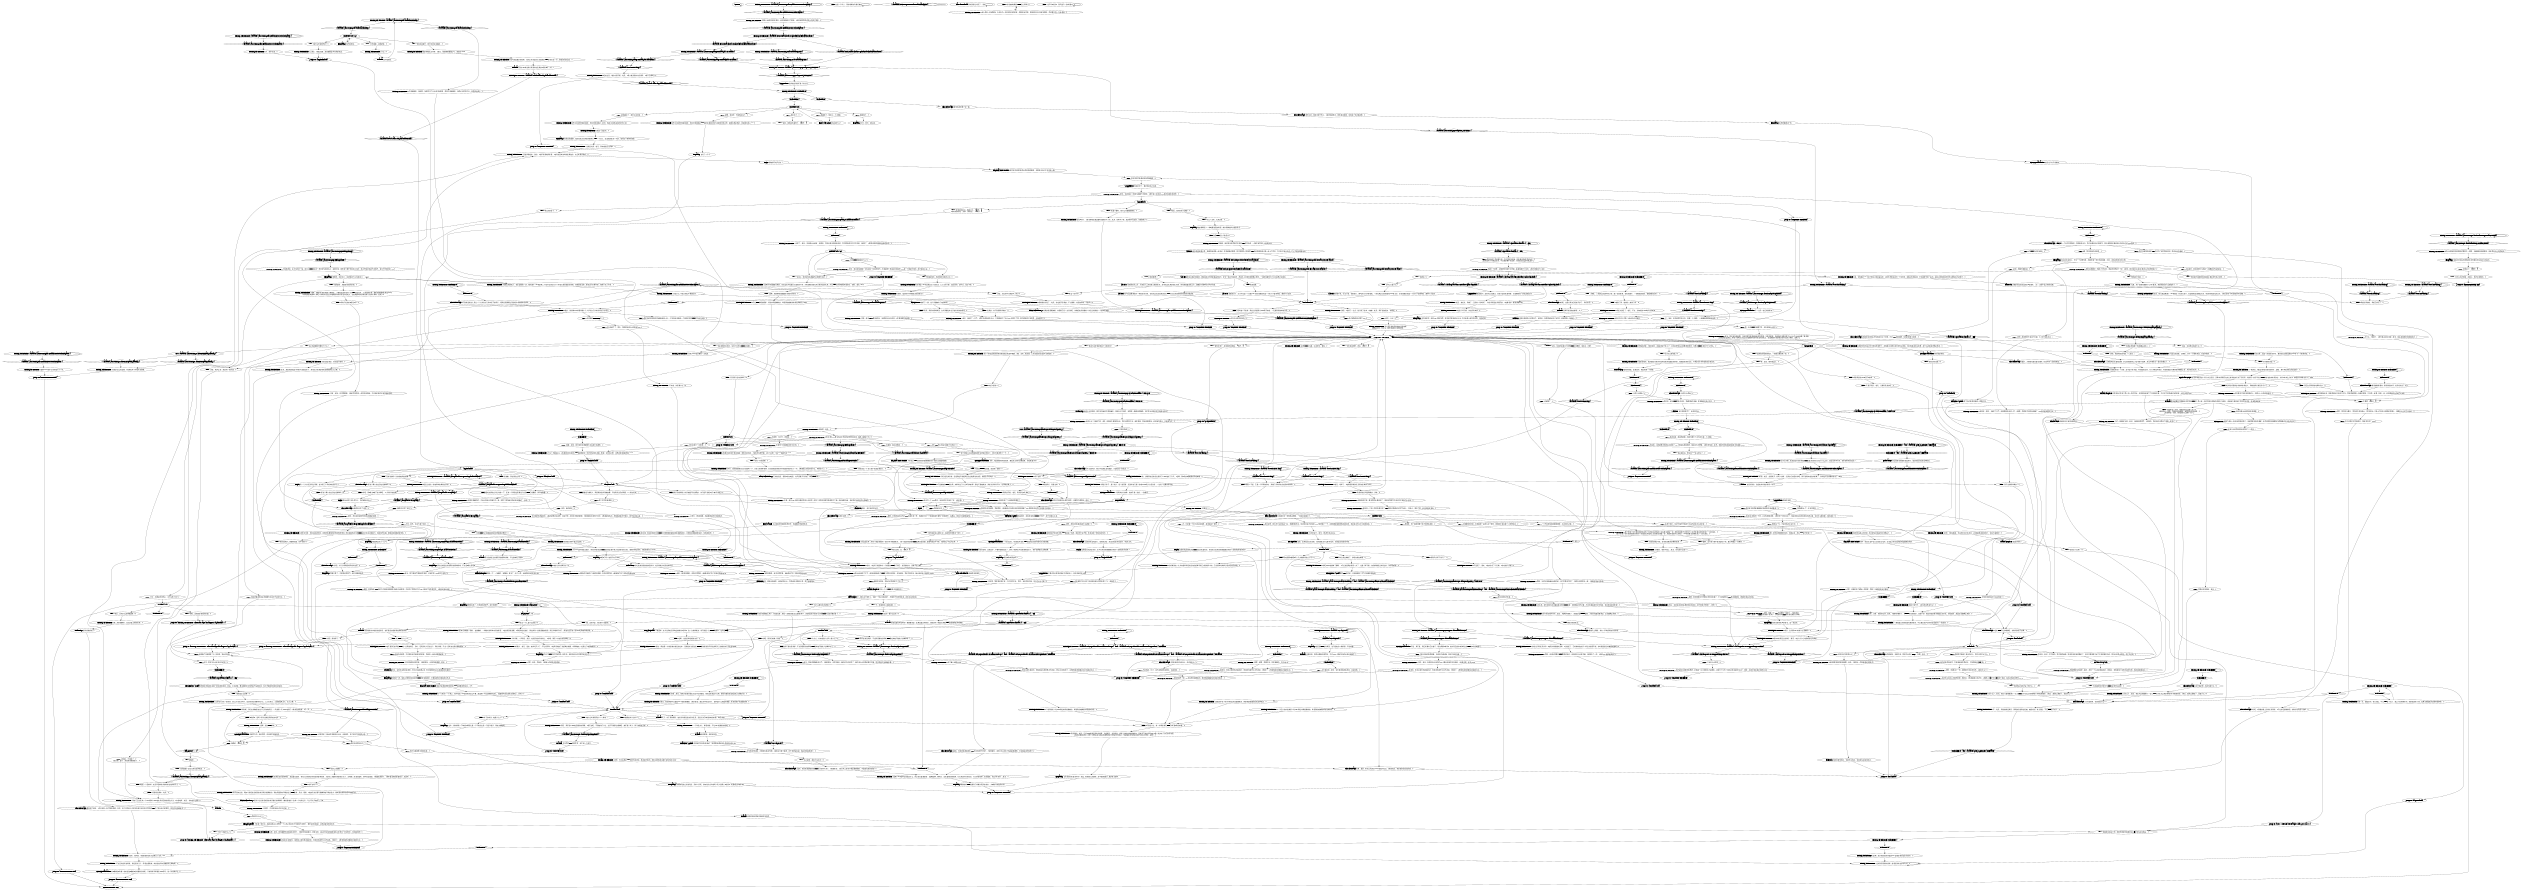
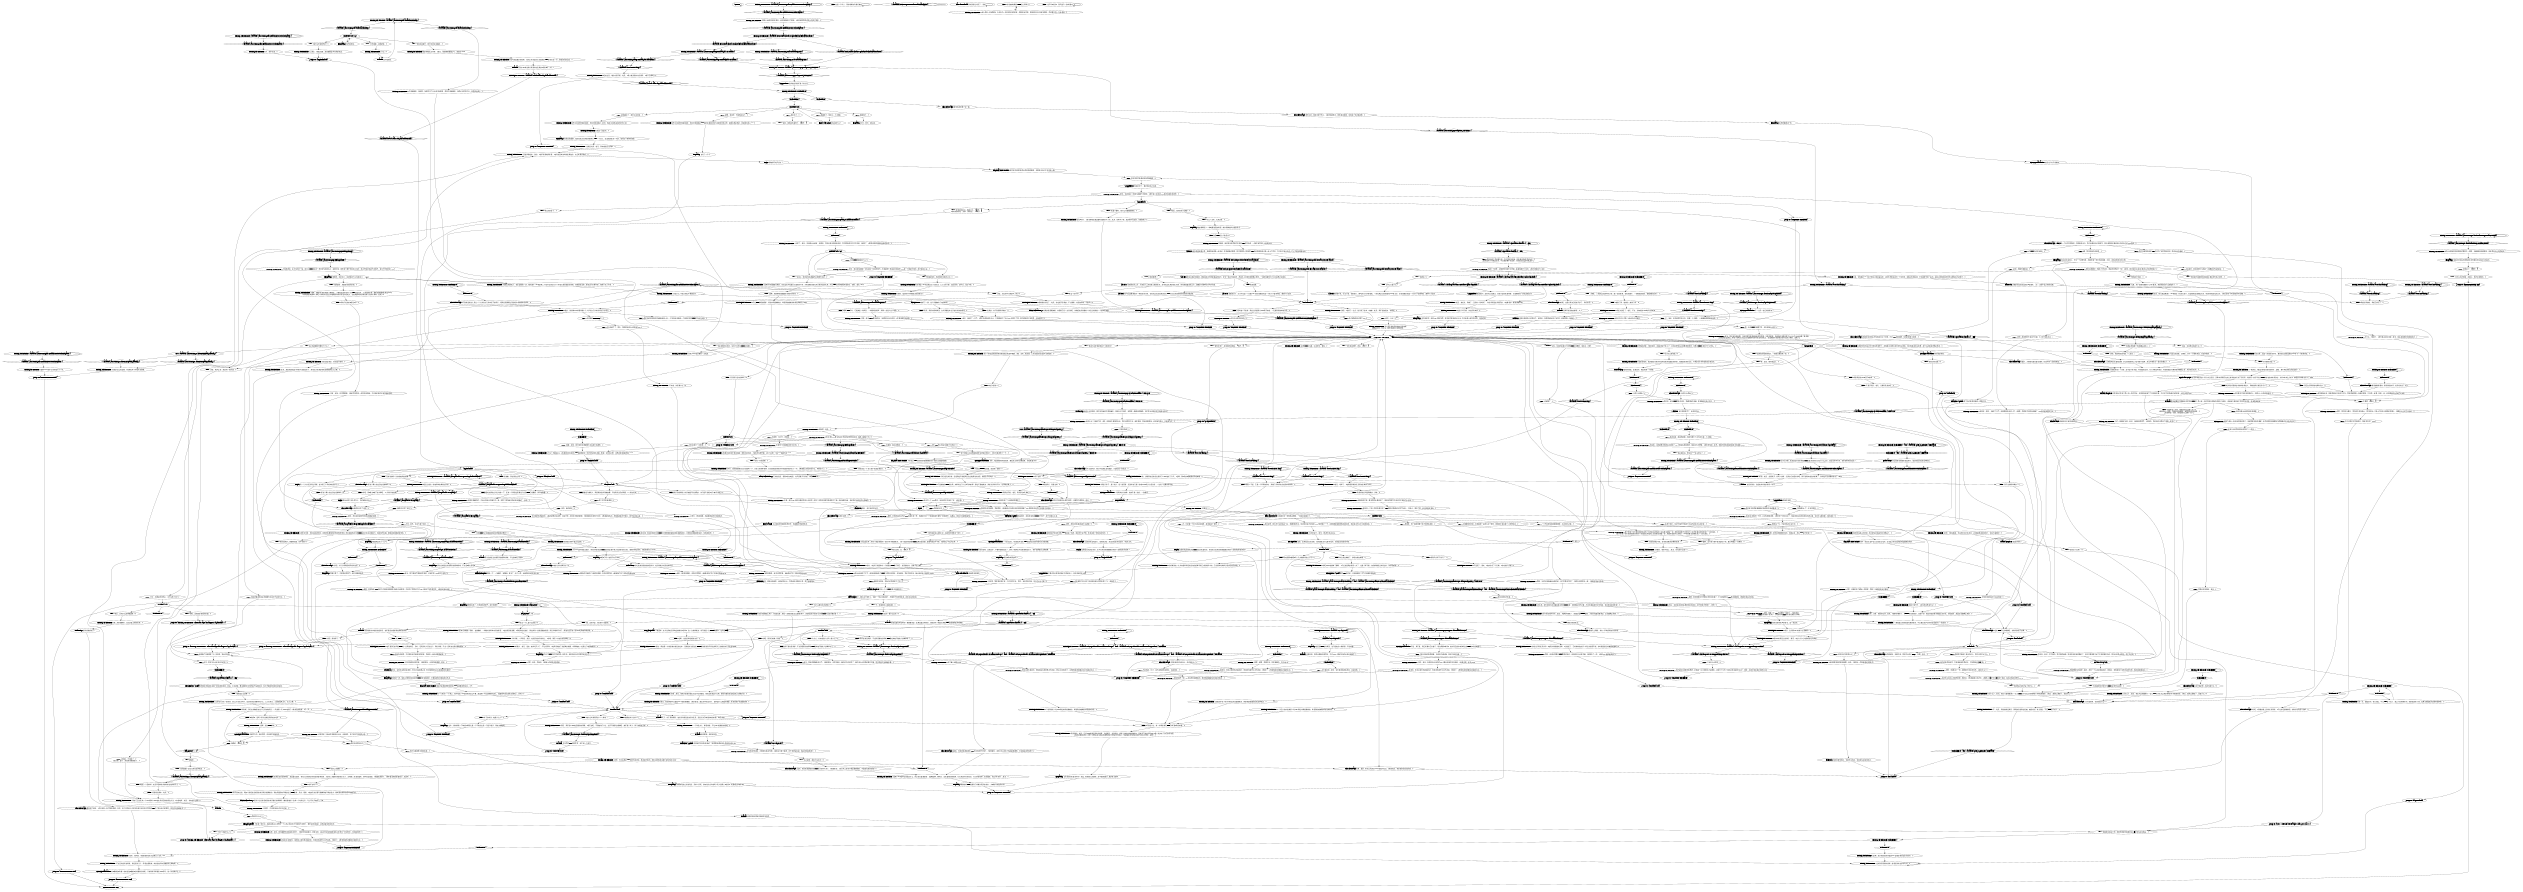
none -> (869, 311)
